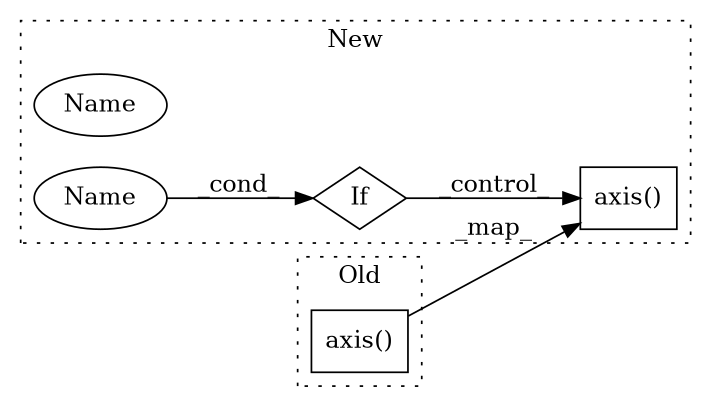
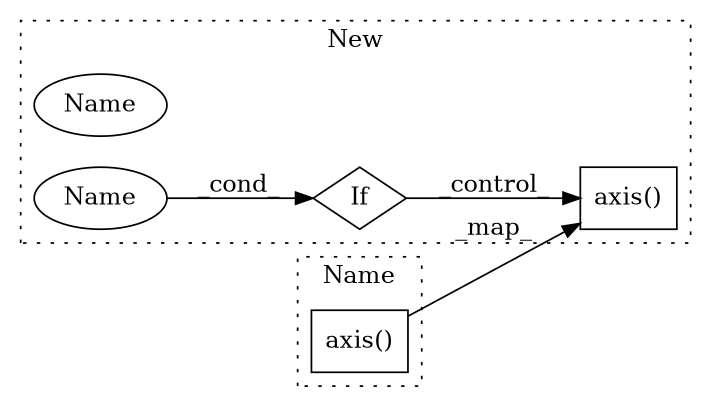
(360, 277) -> (360, 277)
